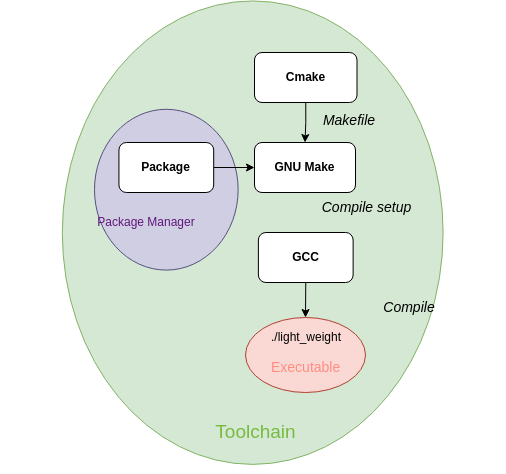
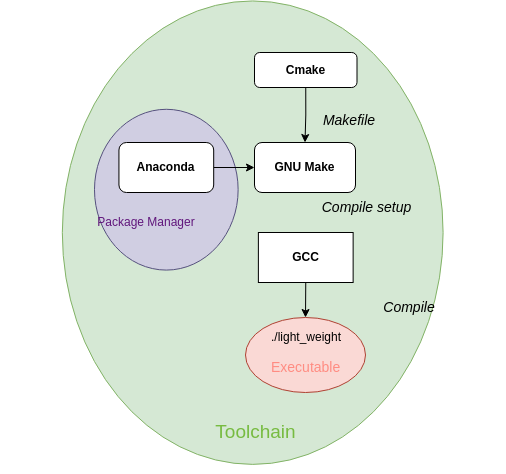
(306, 78) -> (306, 70)
(166, 168) -> (166, 168)
(306, 258) -> (306, 258)
